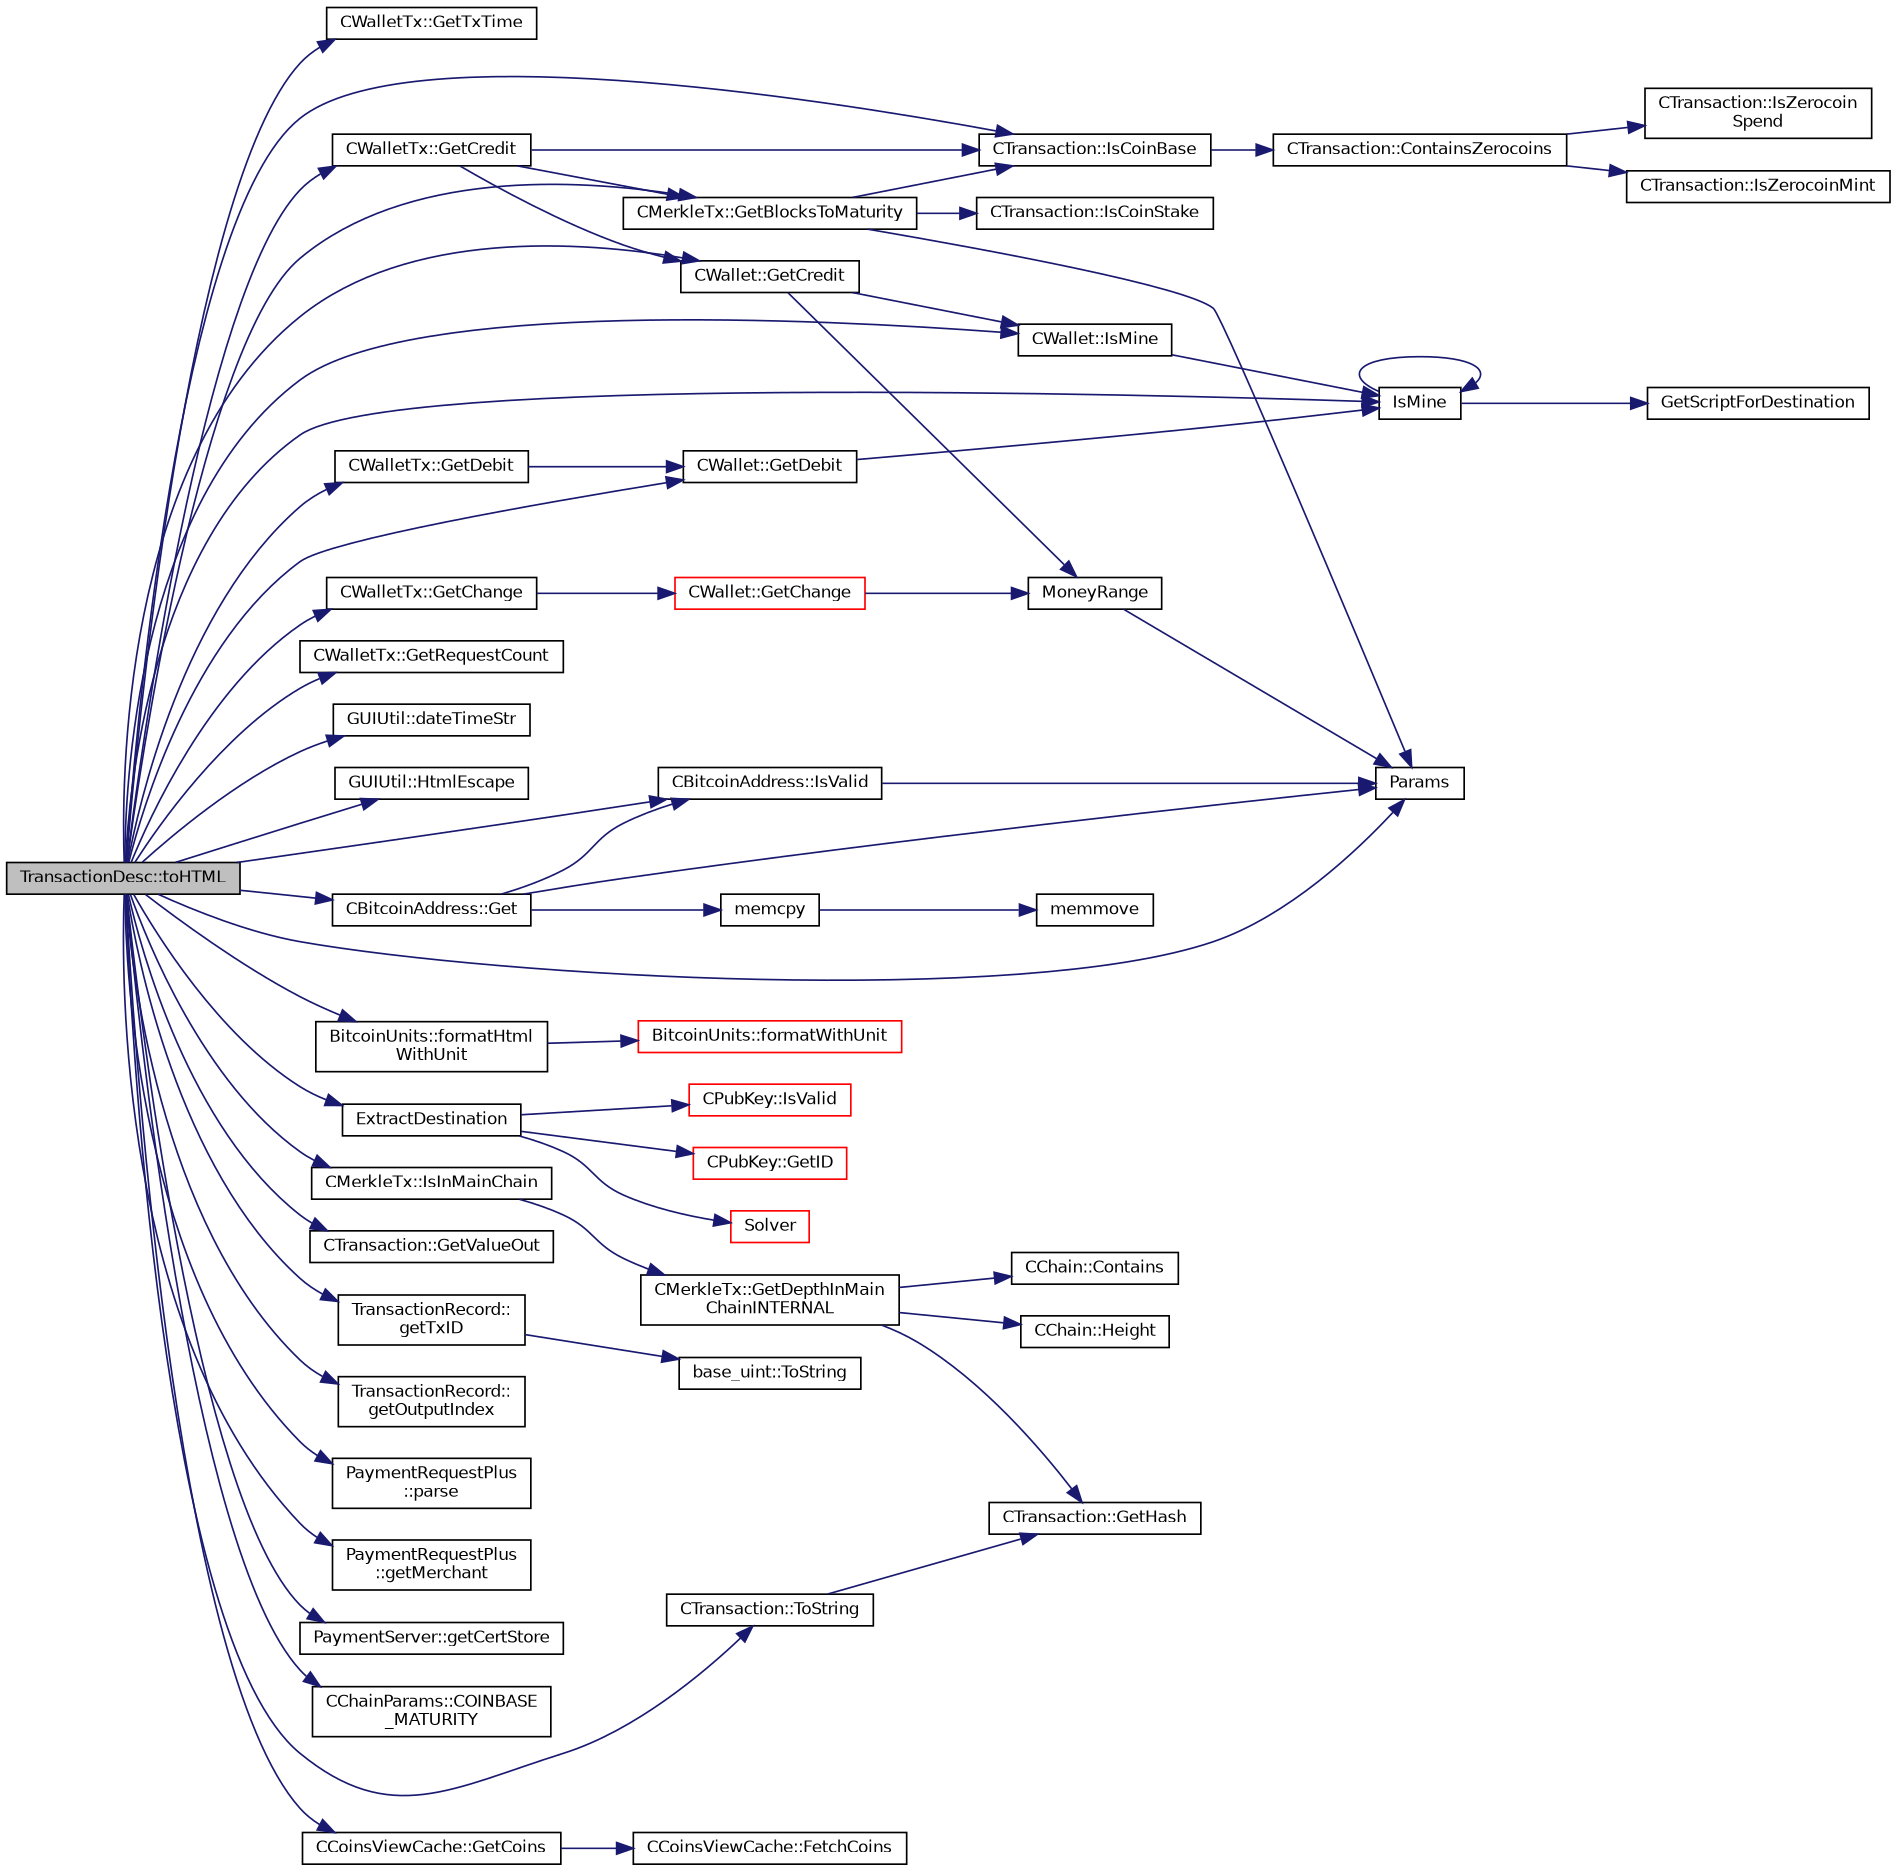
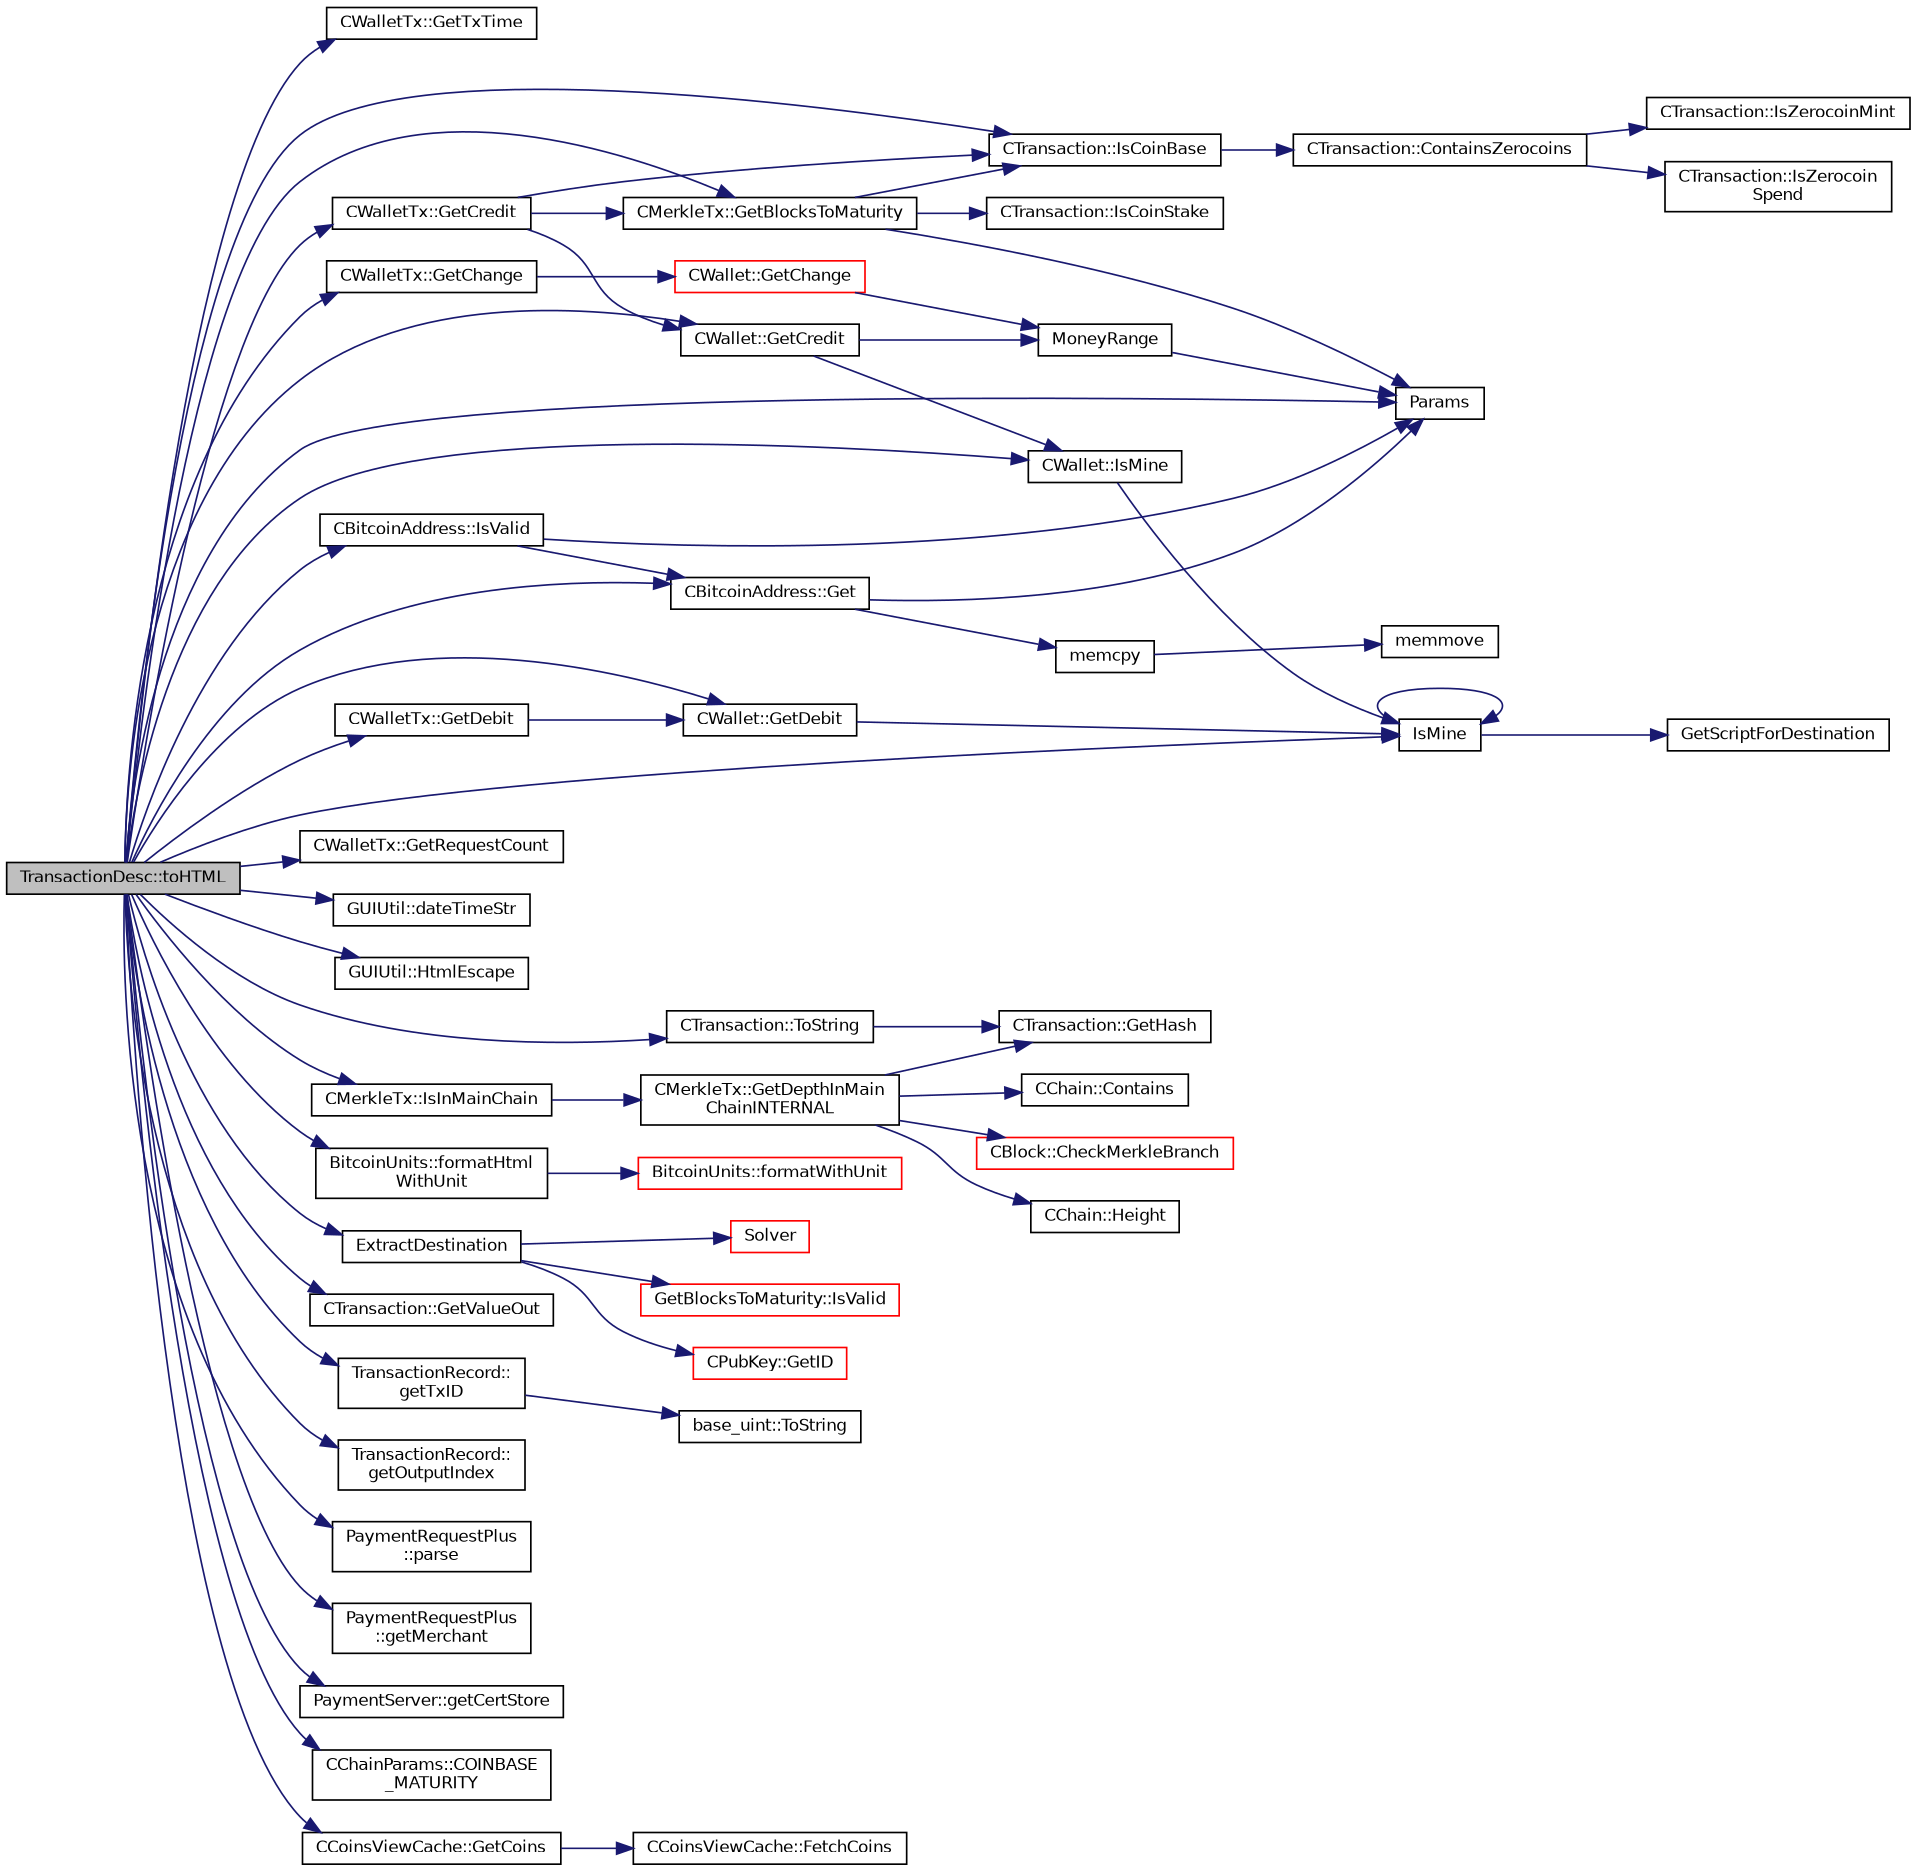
(588, 851) -> (593, 560)
(770, 1100) -> (770, 1300)
none -> (1105, 1153)
